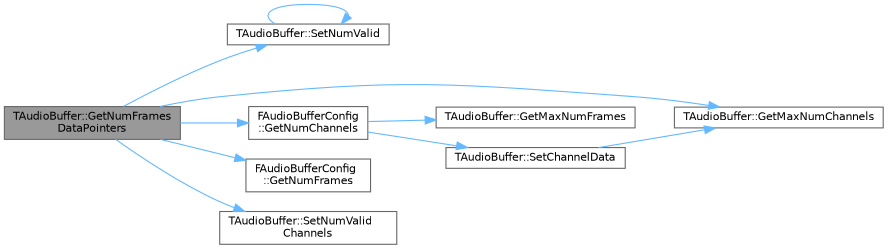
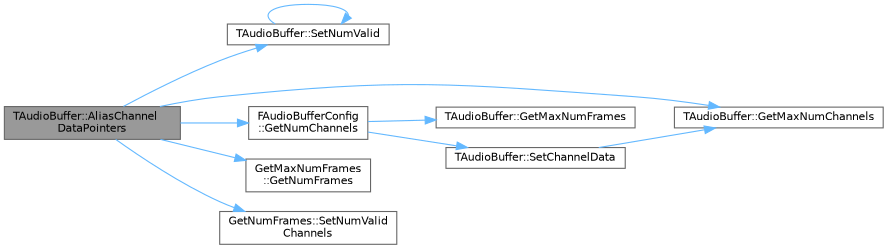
(92, 123) -> (92, 123)
(308, 175) -> (308, 175)
(308, 228) -> (308, 228)
